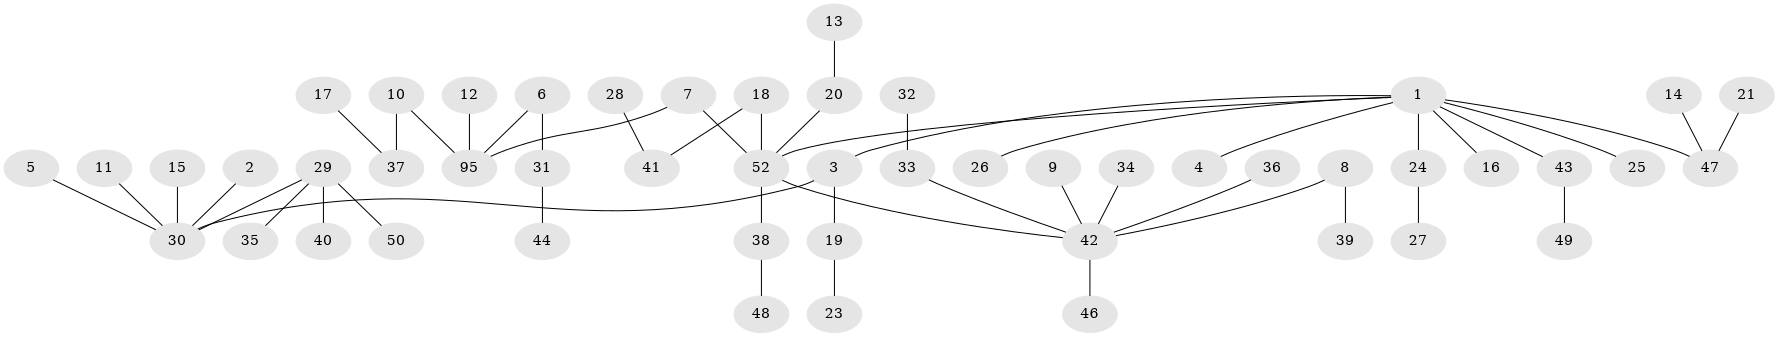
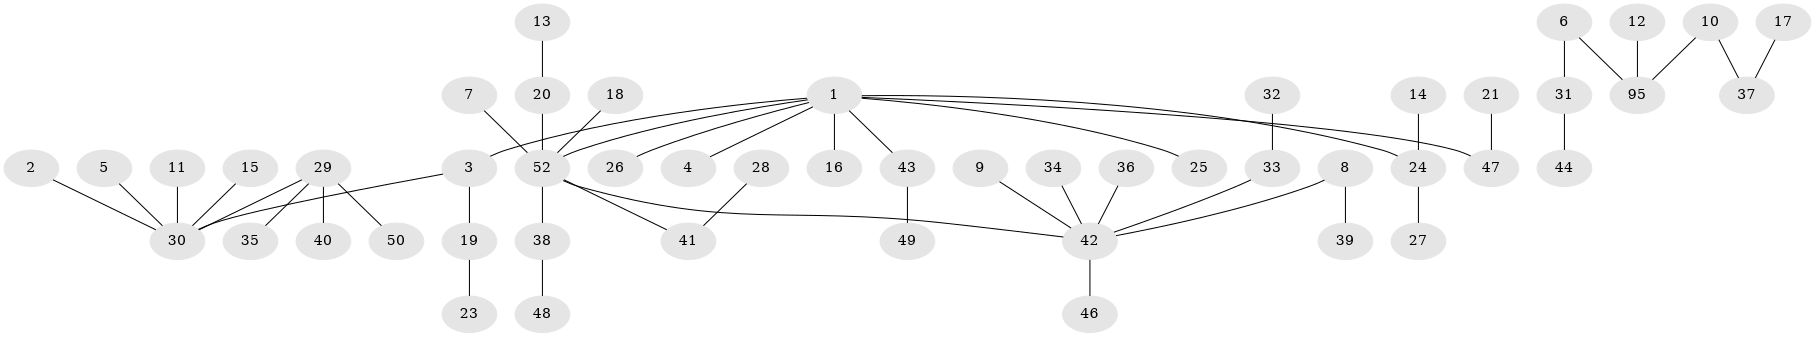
(579, 132) -> none
(707, 132) -> (615, 205)
(1692, 132) -> (1418, 132)
